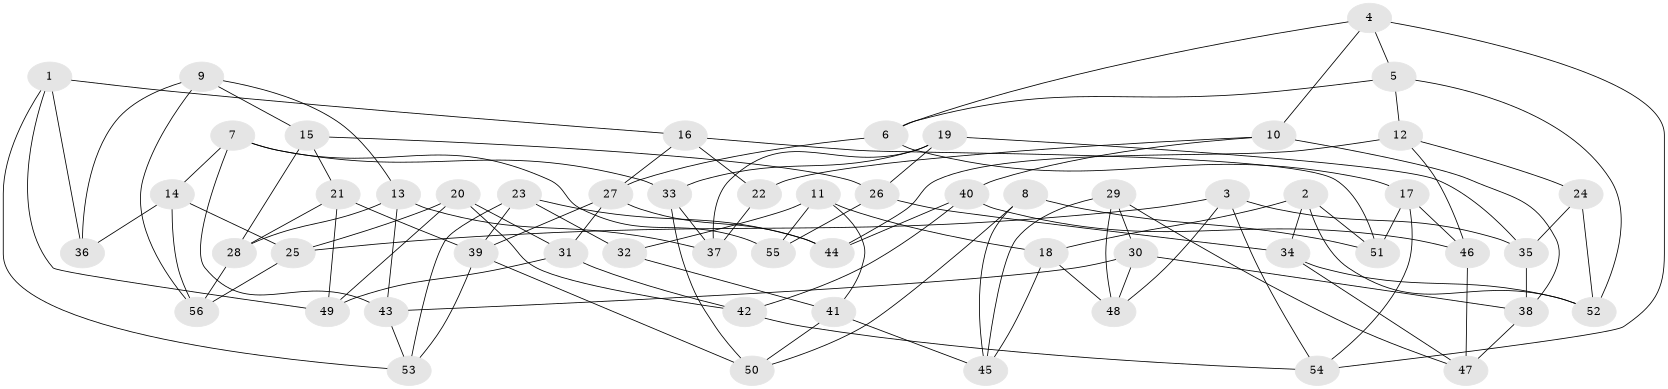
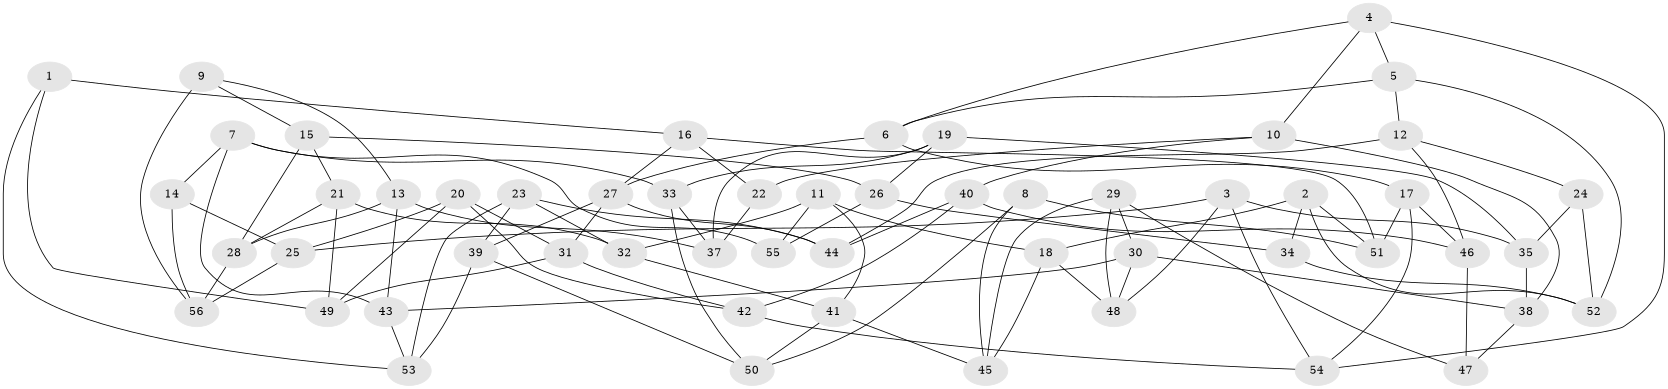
(406, 225) -> (456, 223)
(82, 253) -> none
(1373, 310) -> none
